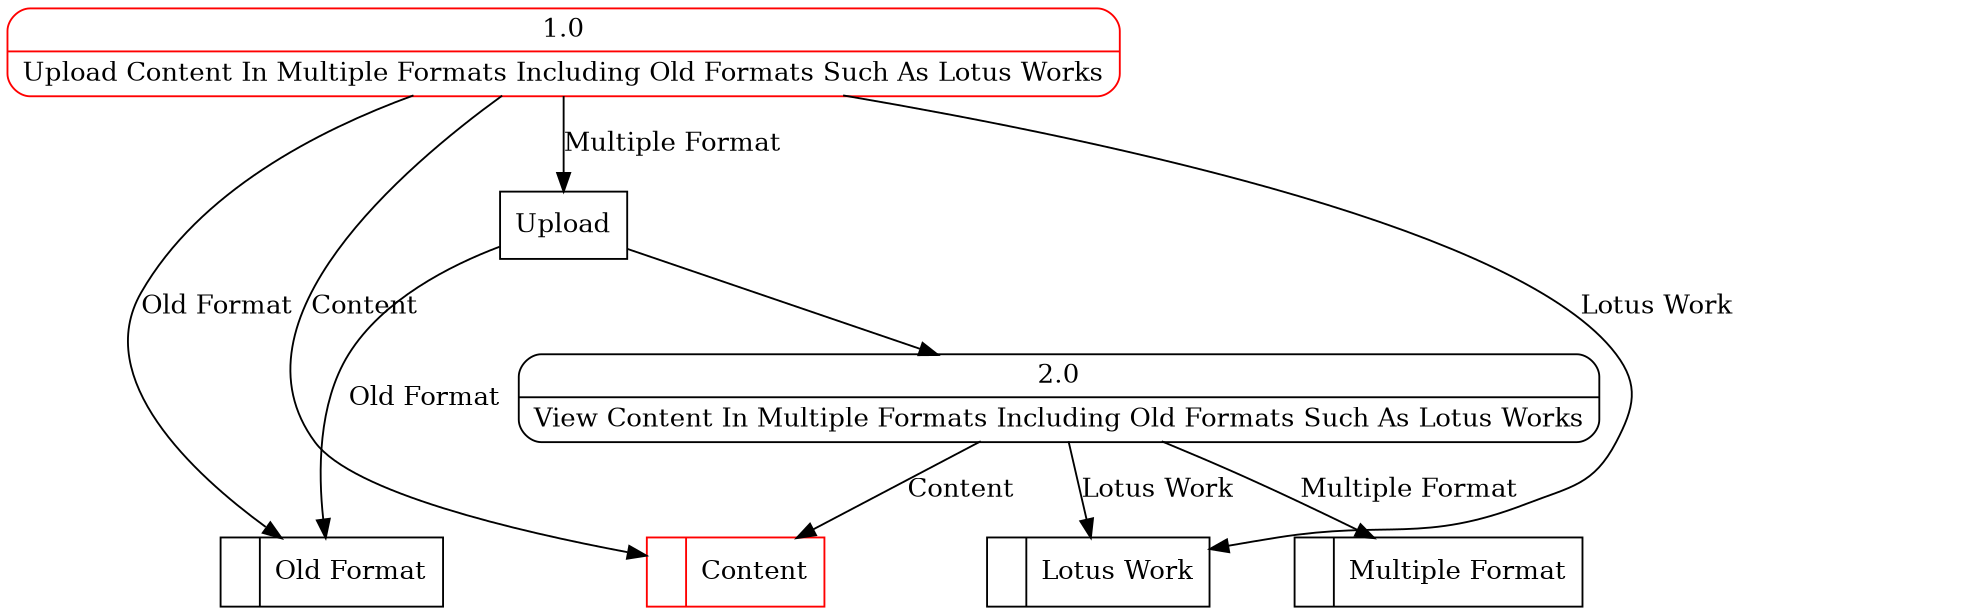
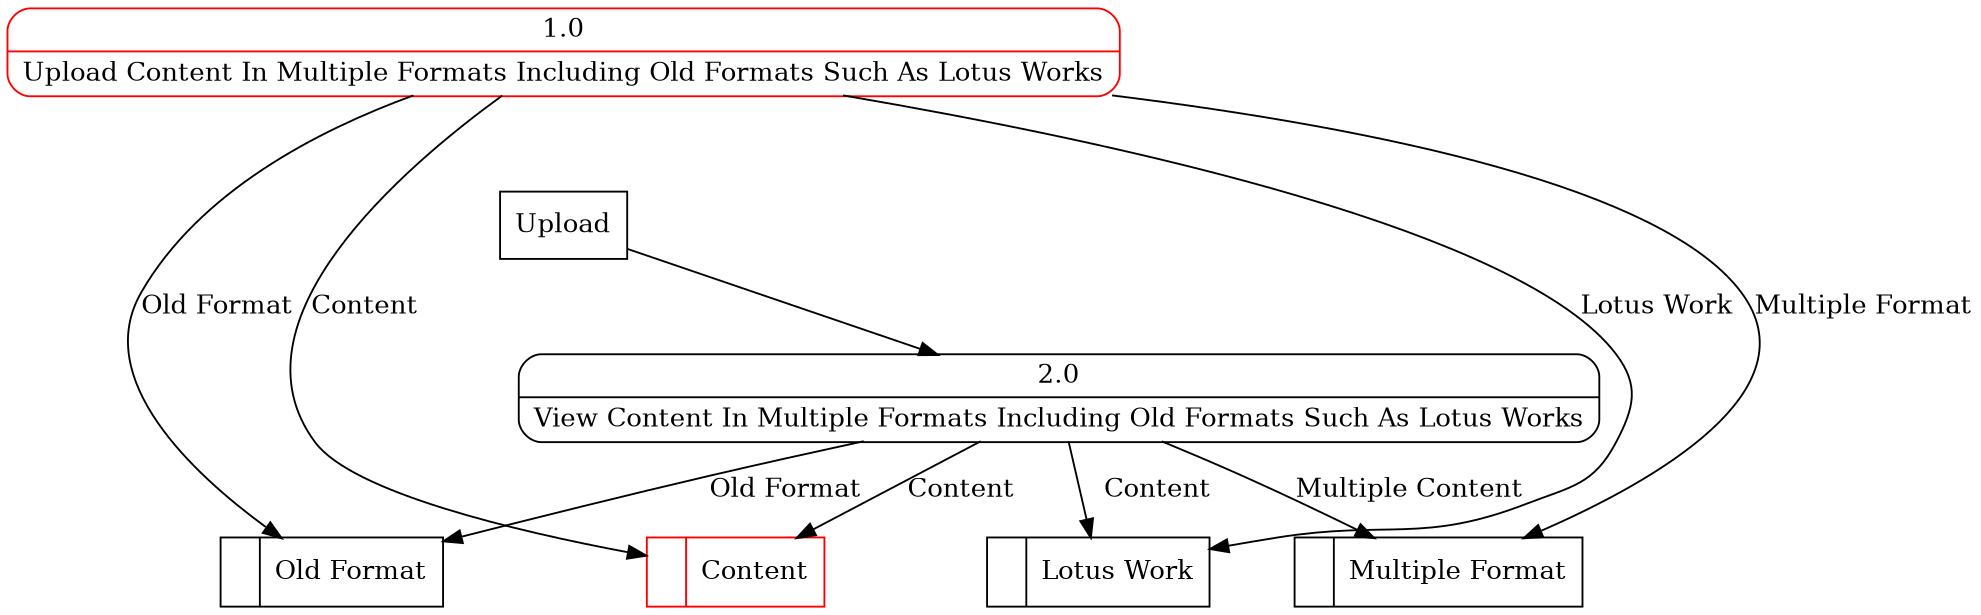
(564, 134) -> (1611, 206)
(354, 347) -> (662, 487)
(1158, 490) -> (1158, 490)
(1410, 490) -> (1410, 490)
